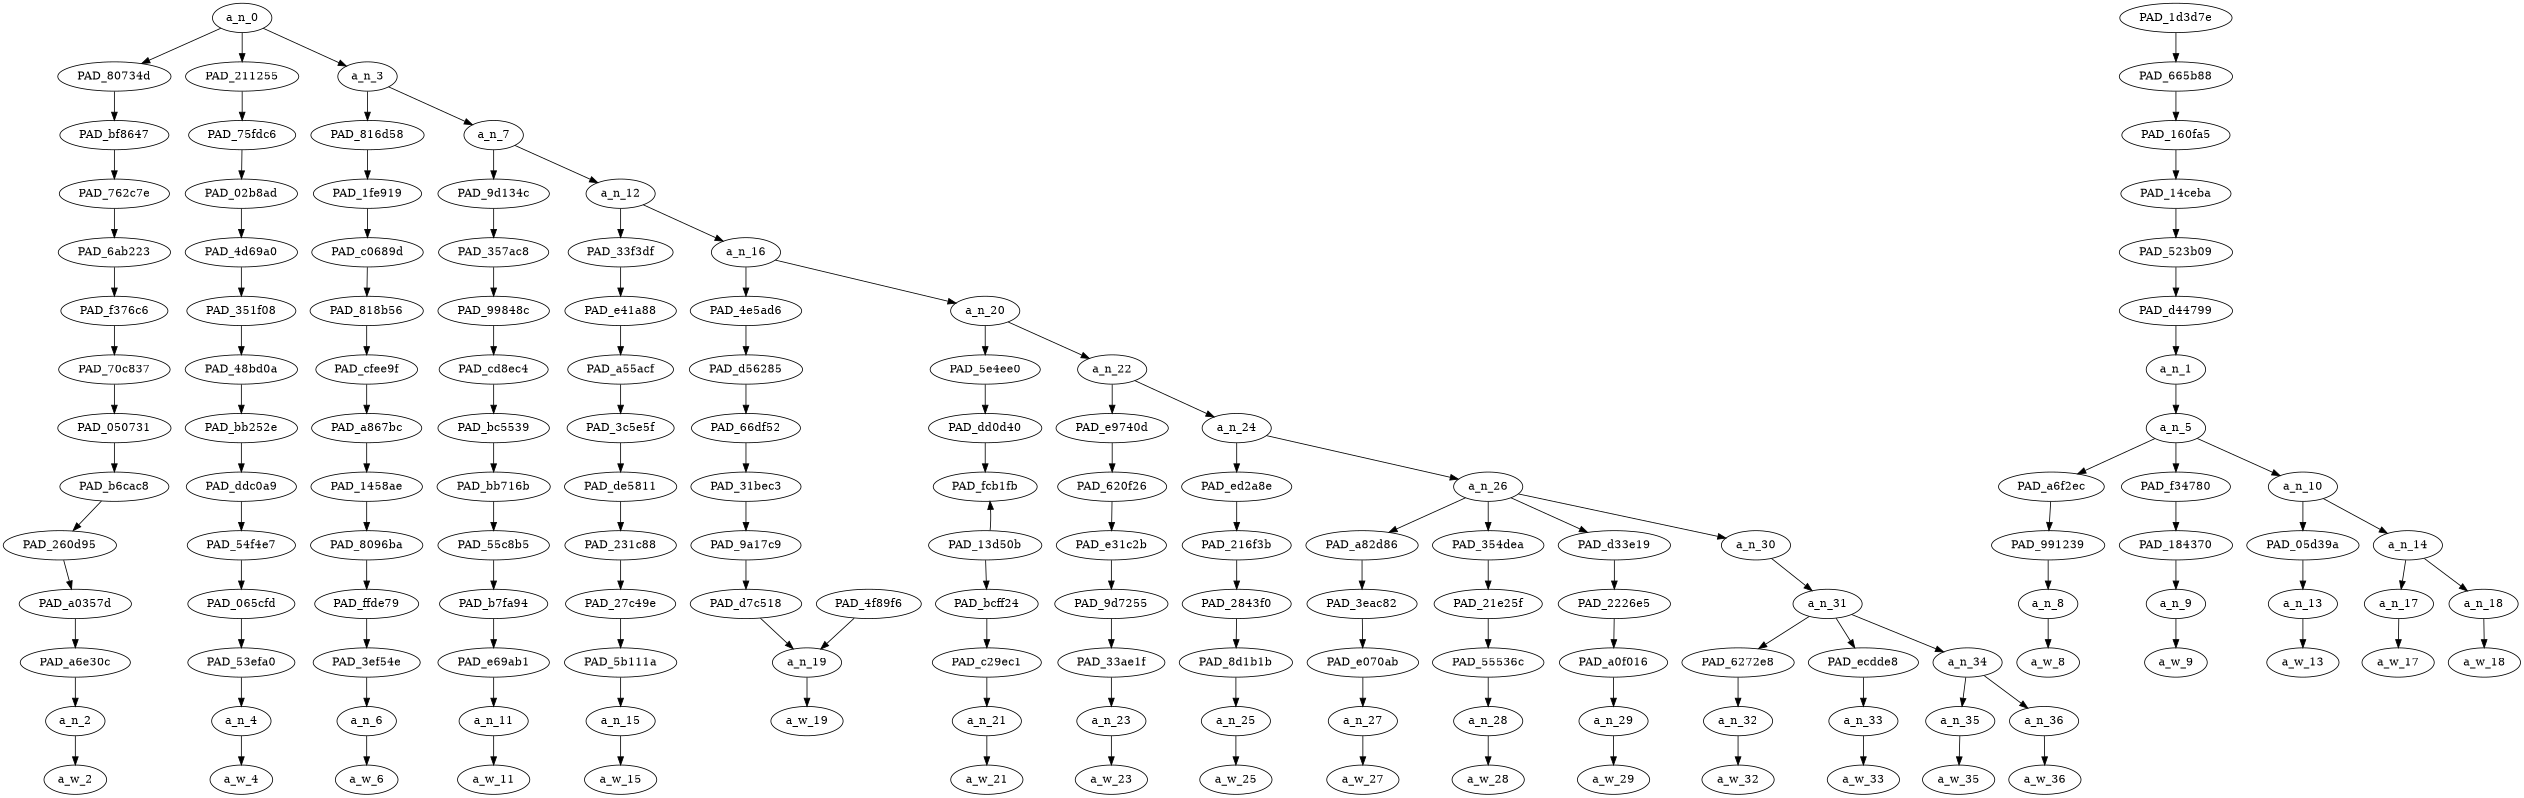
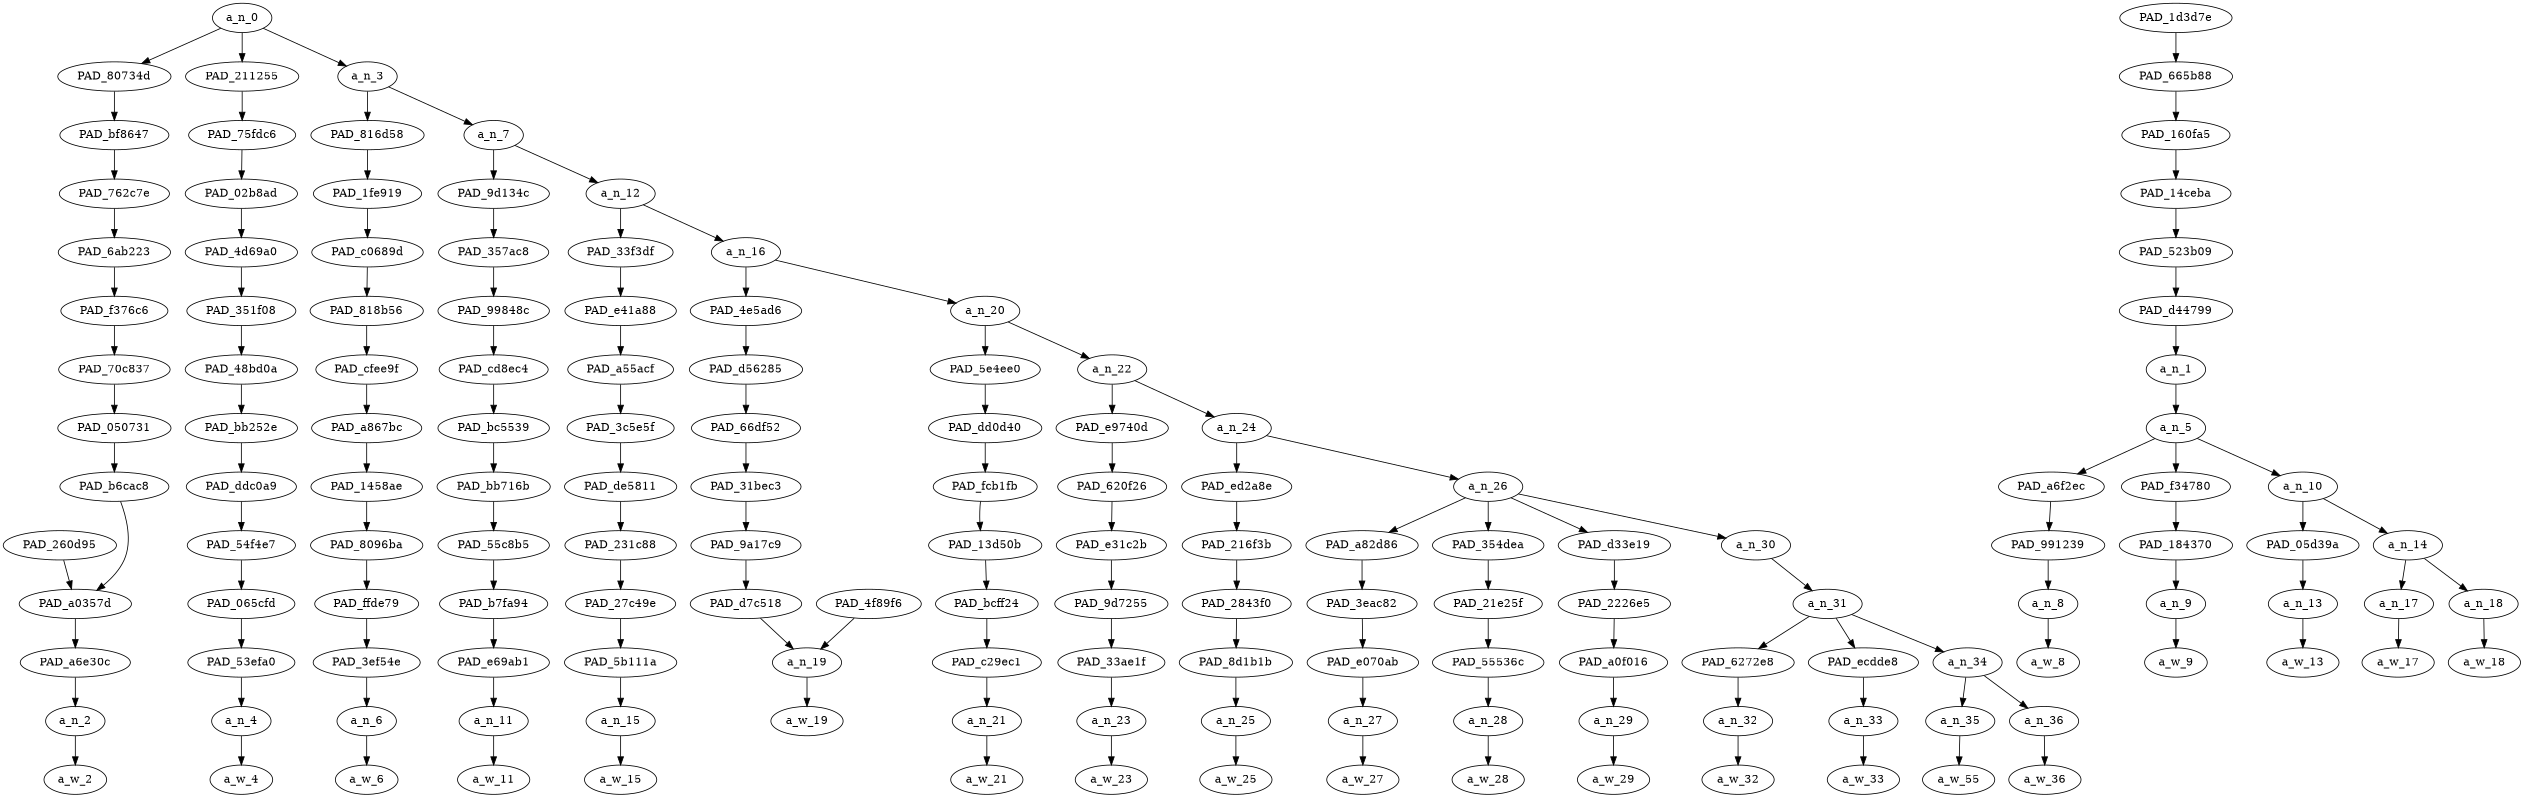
(90, 513) -> (128, 547)
(991, 520) -> (980, 512)
(1959, 780) -> (1959, 780)
